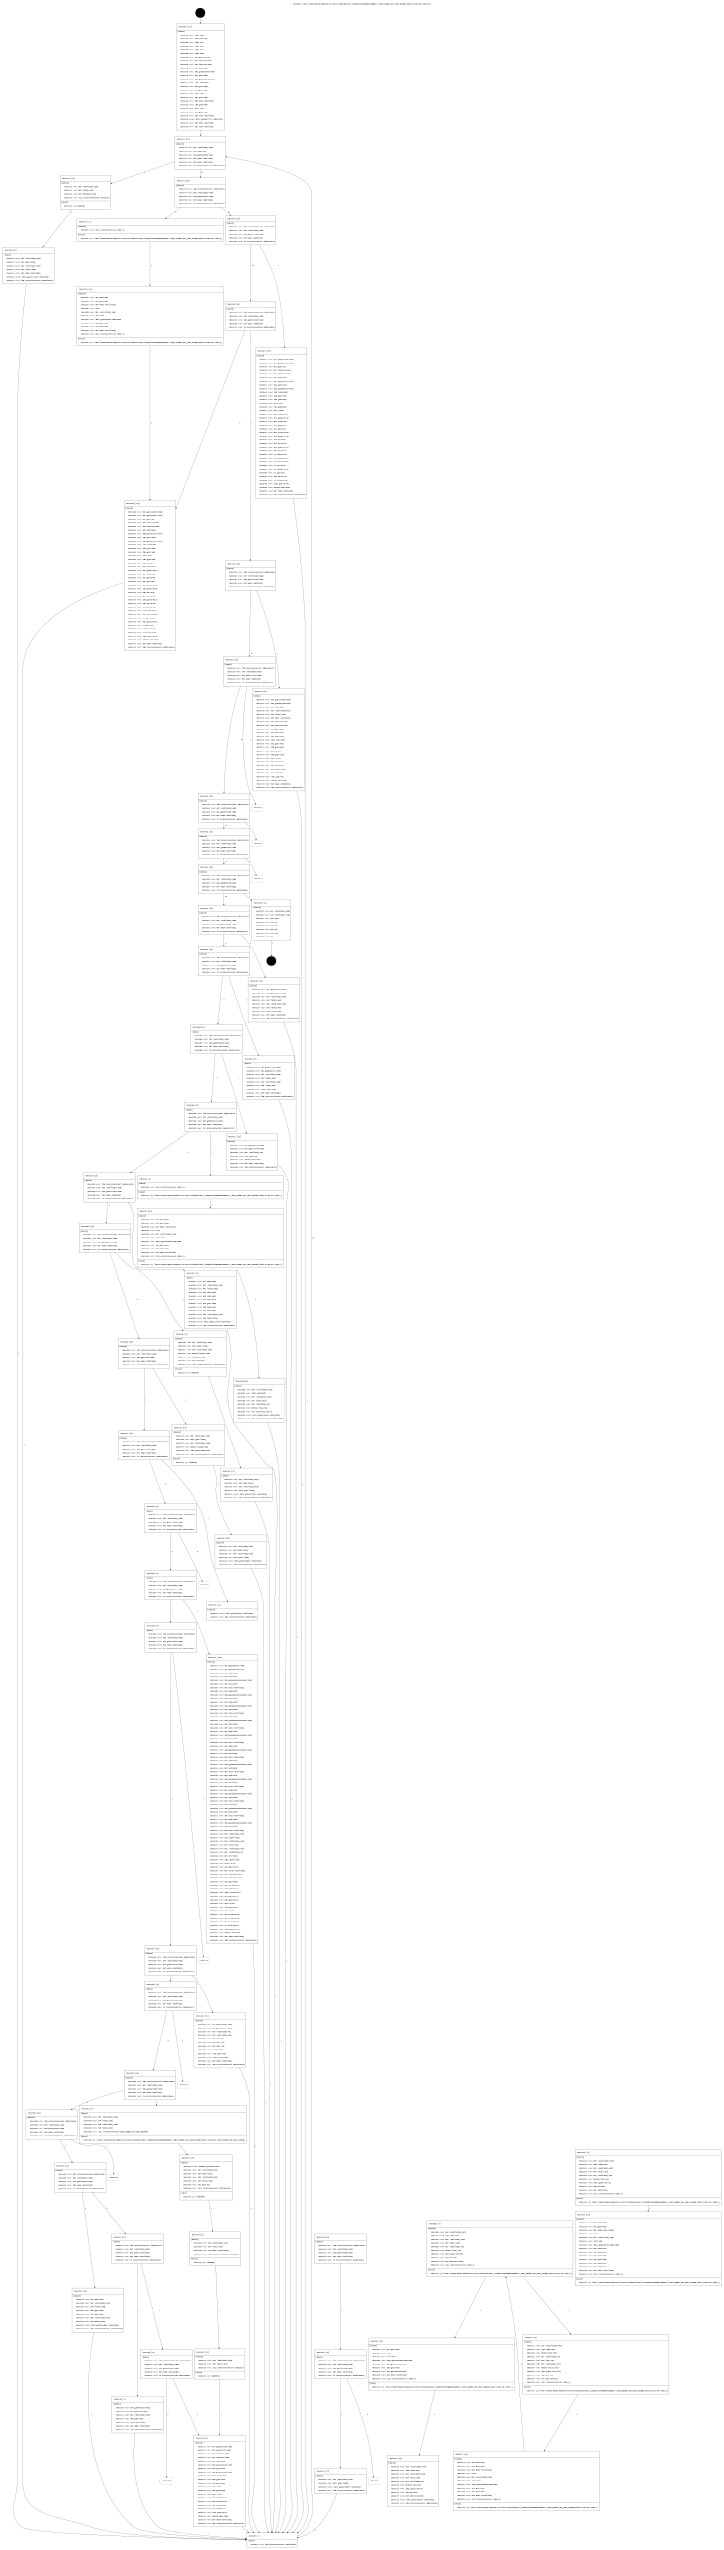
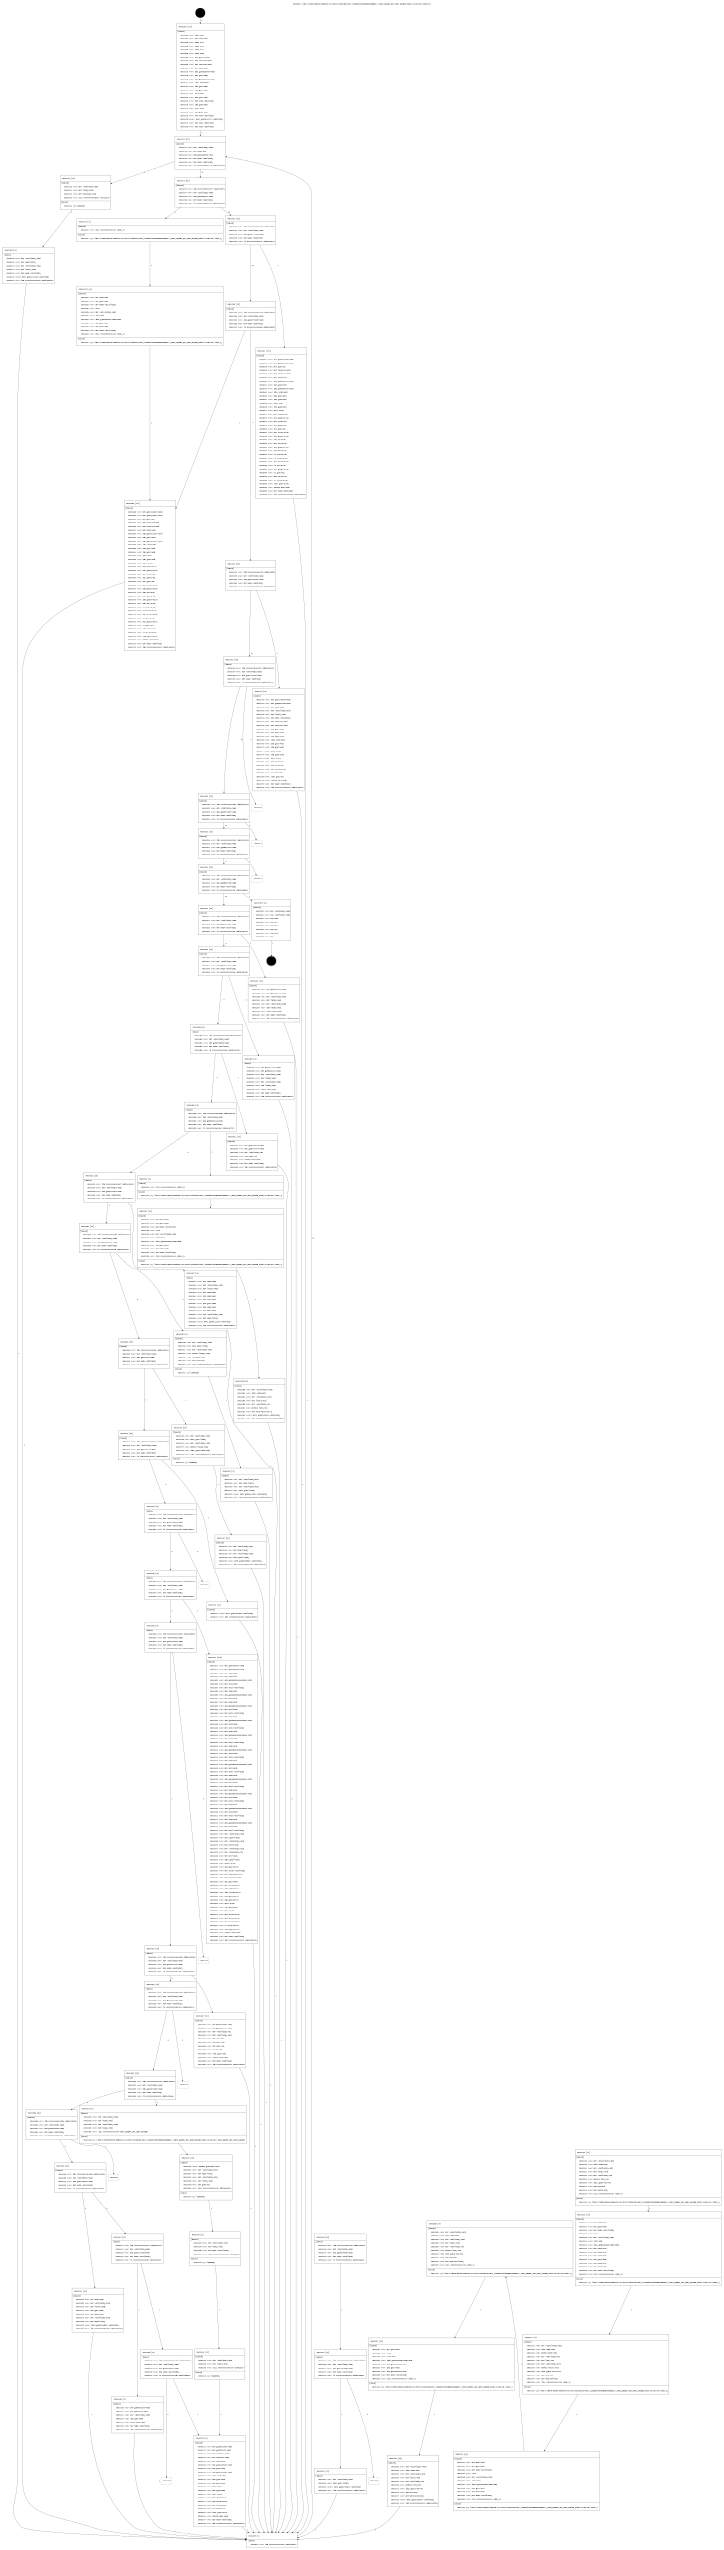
none -> (259, 2074)
(547, 2305) -> (621, 2310)
none -> (354, 2534)
